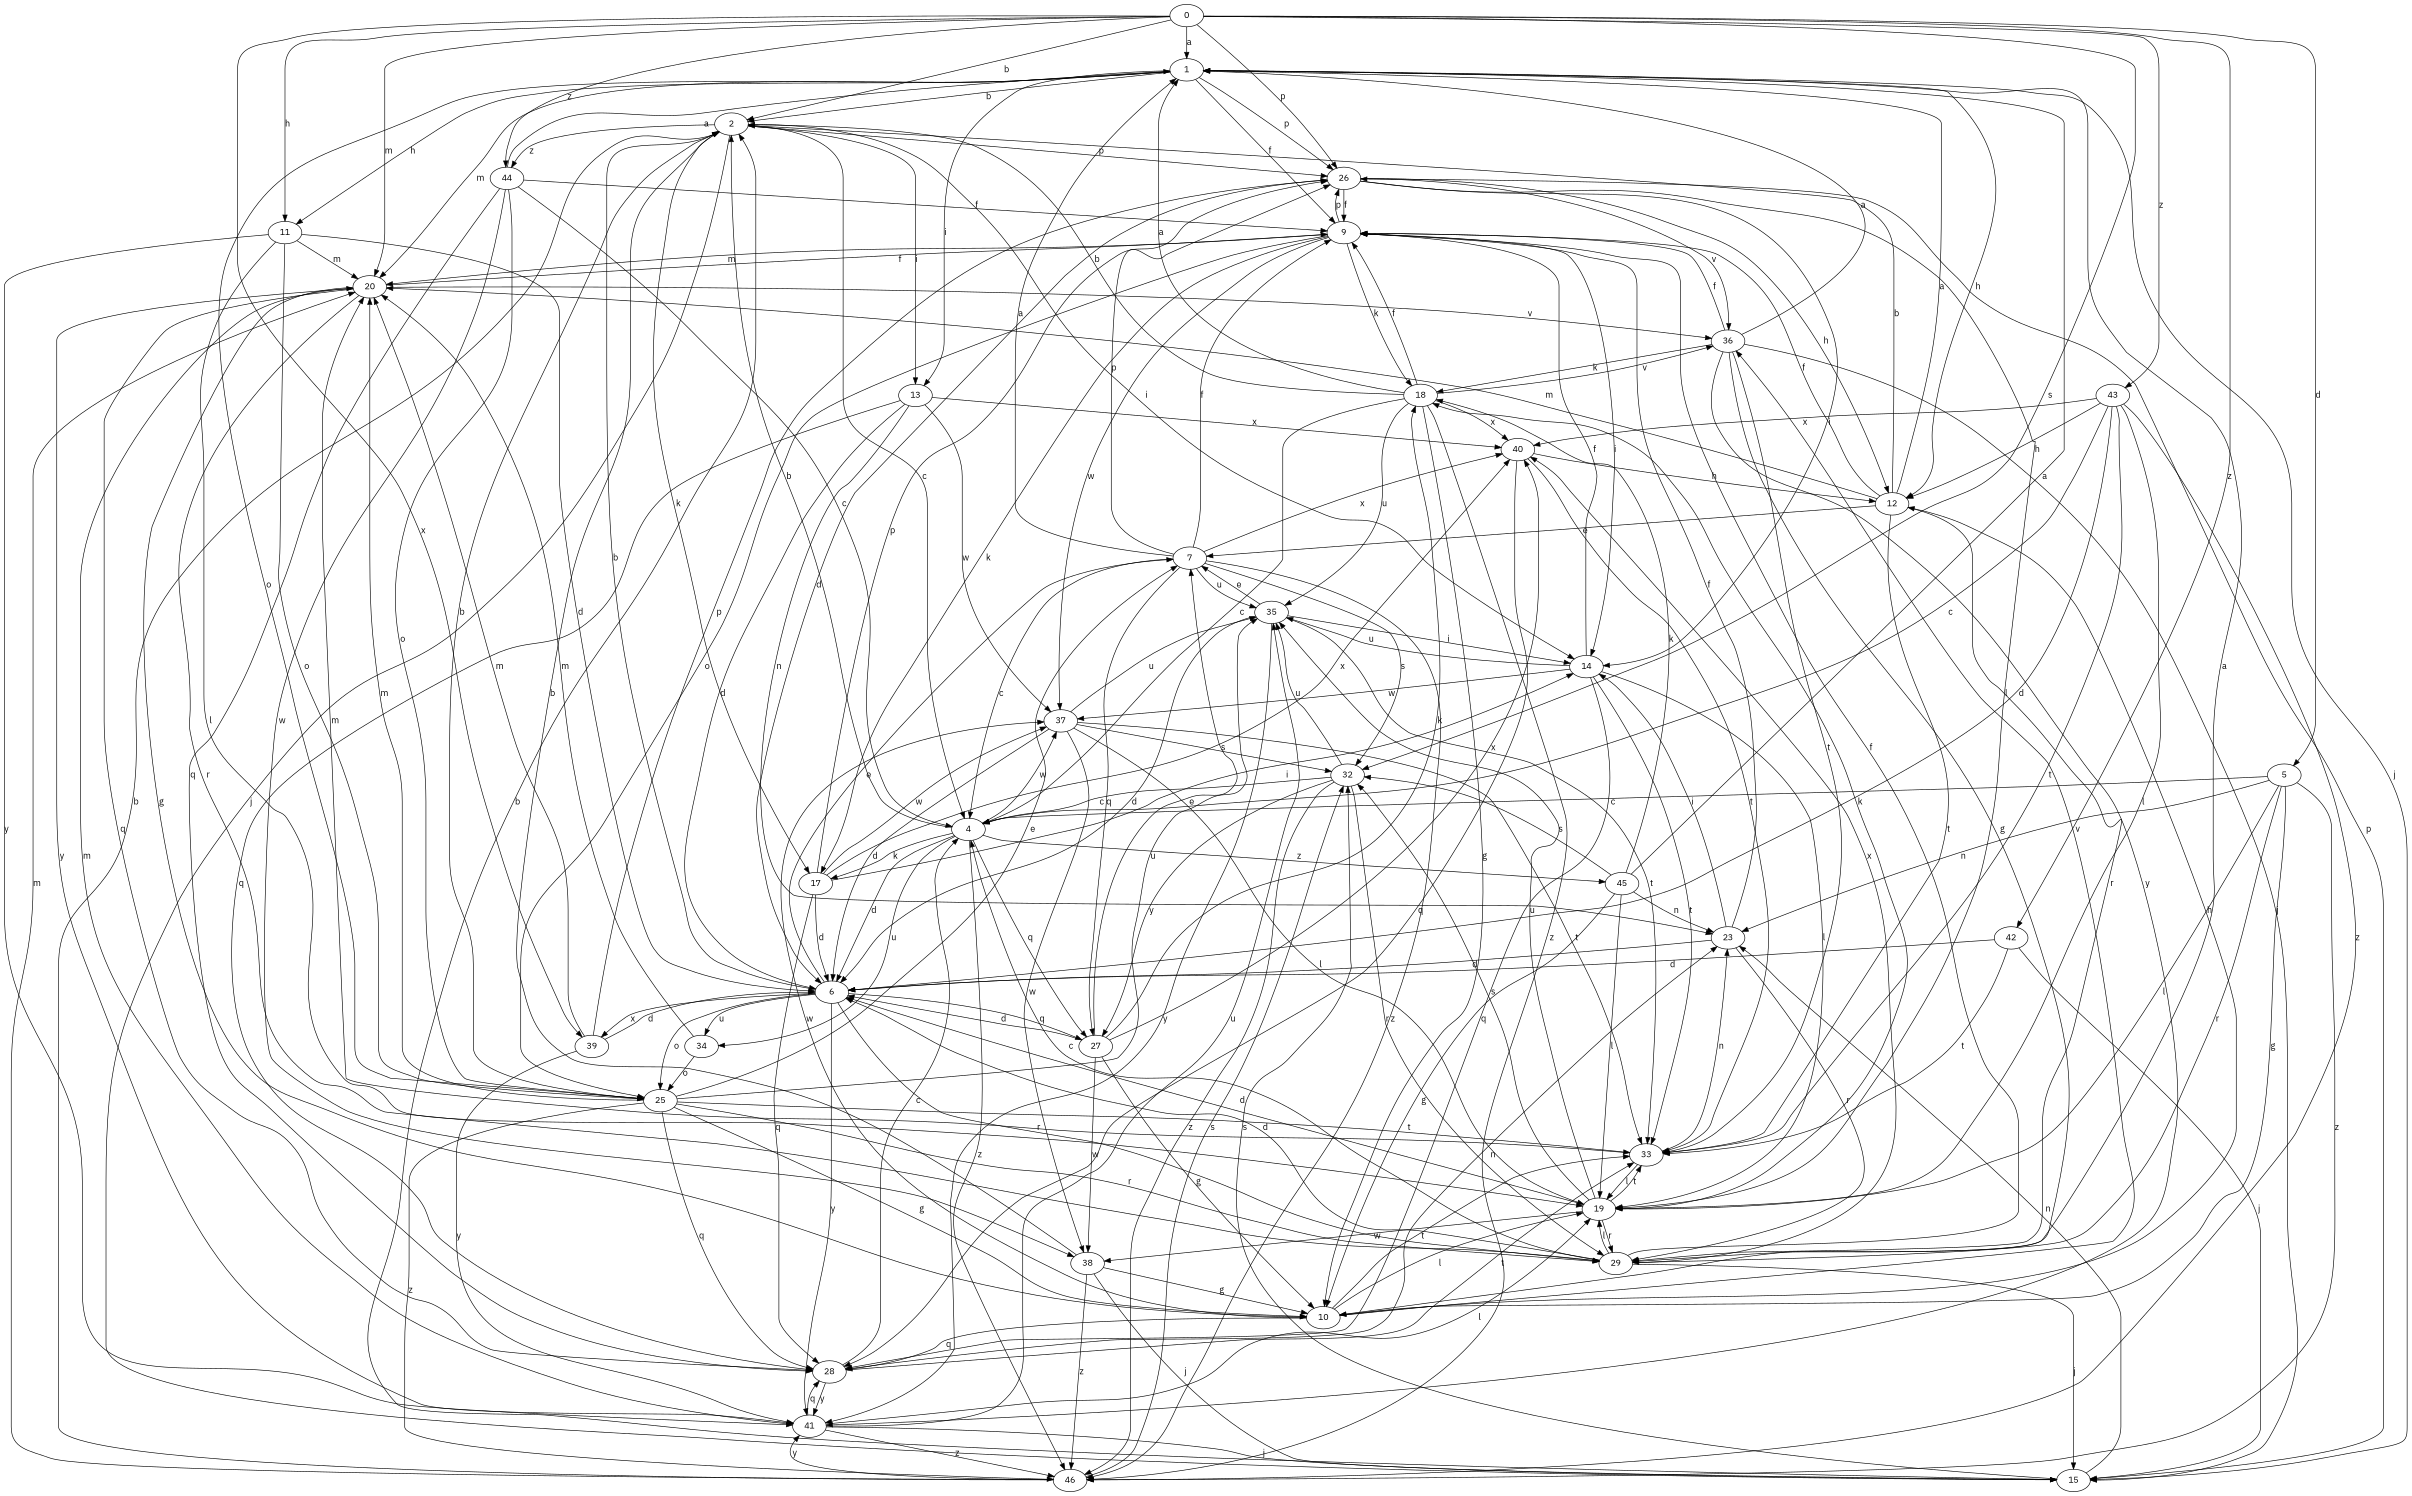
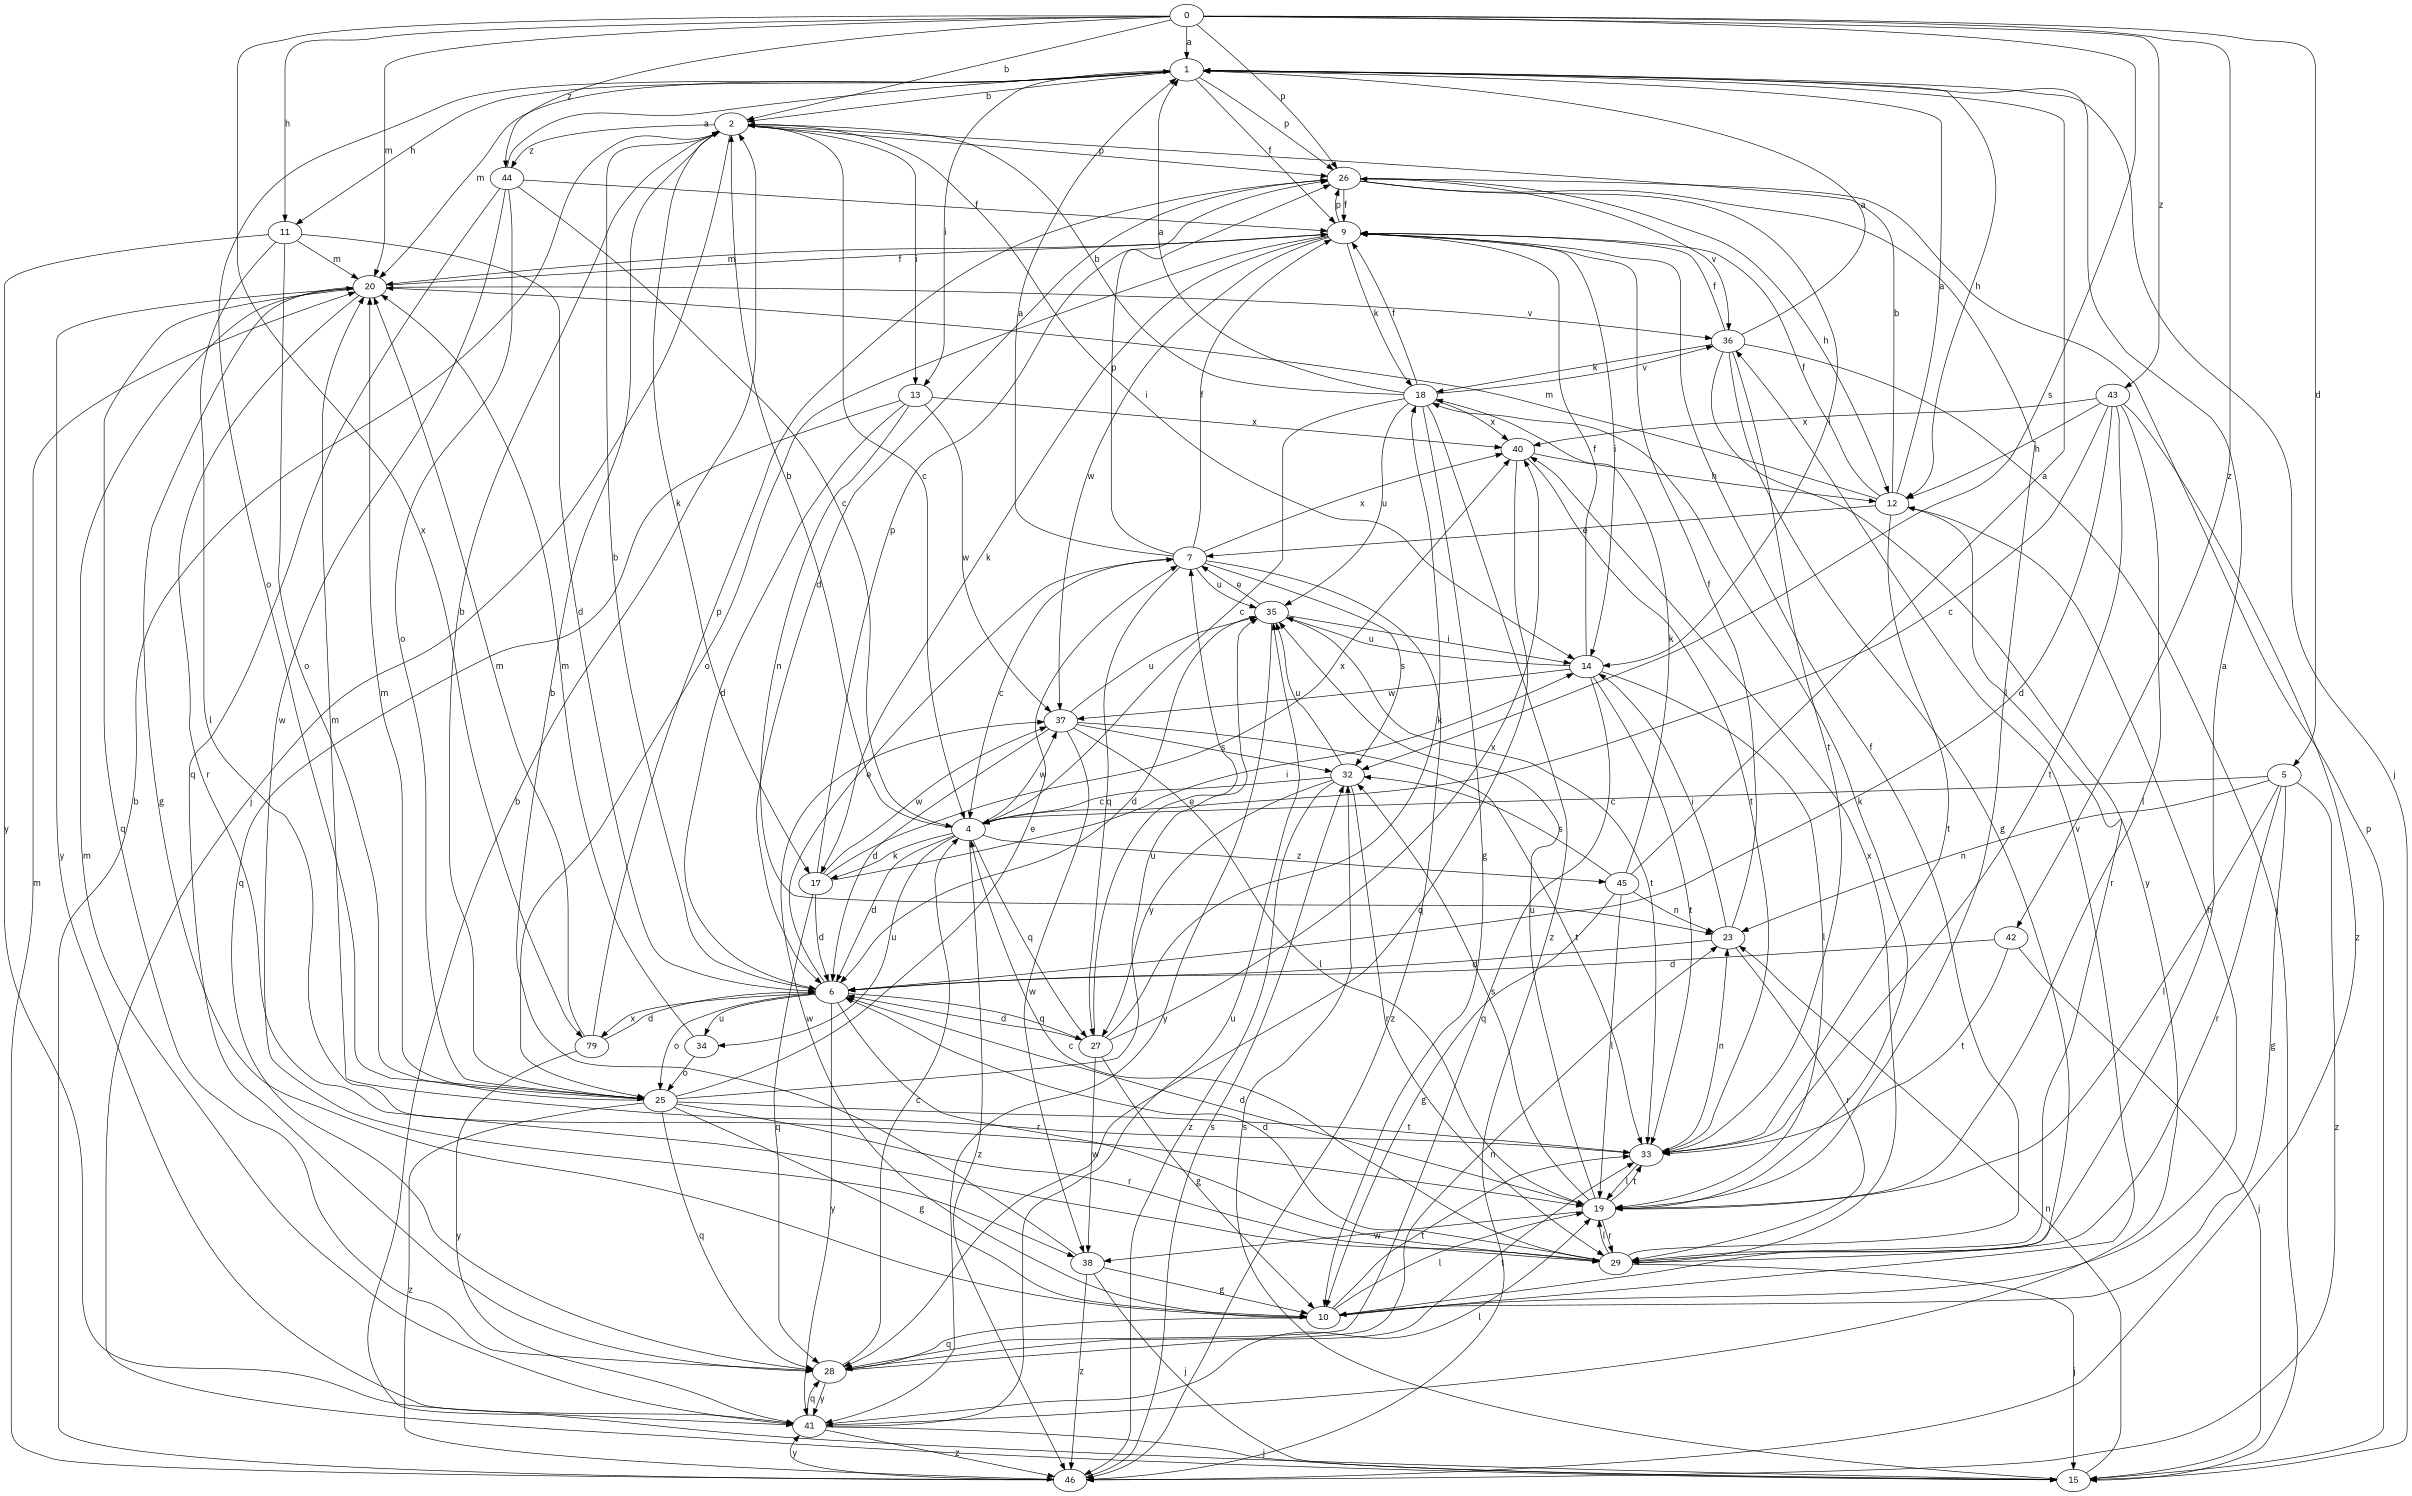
(592, 1046) -> (592, 1046)
